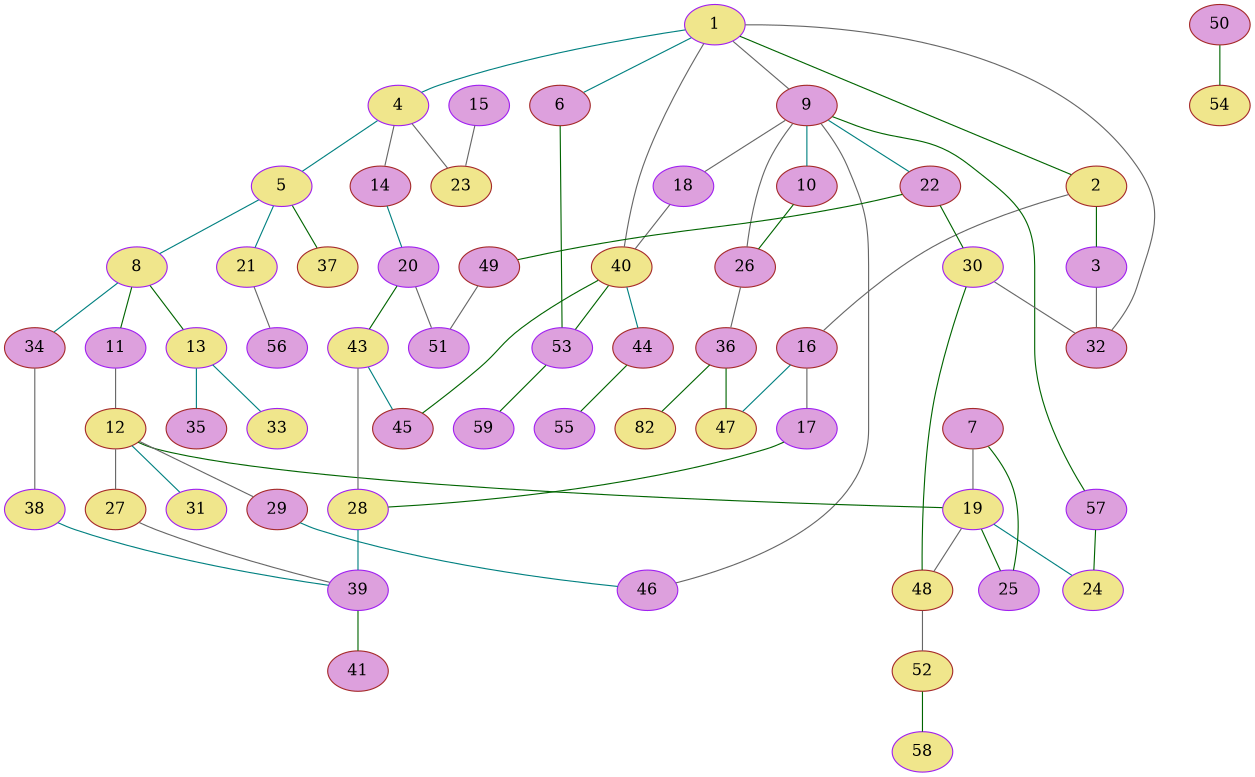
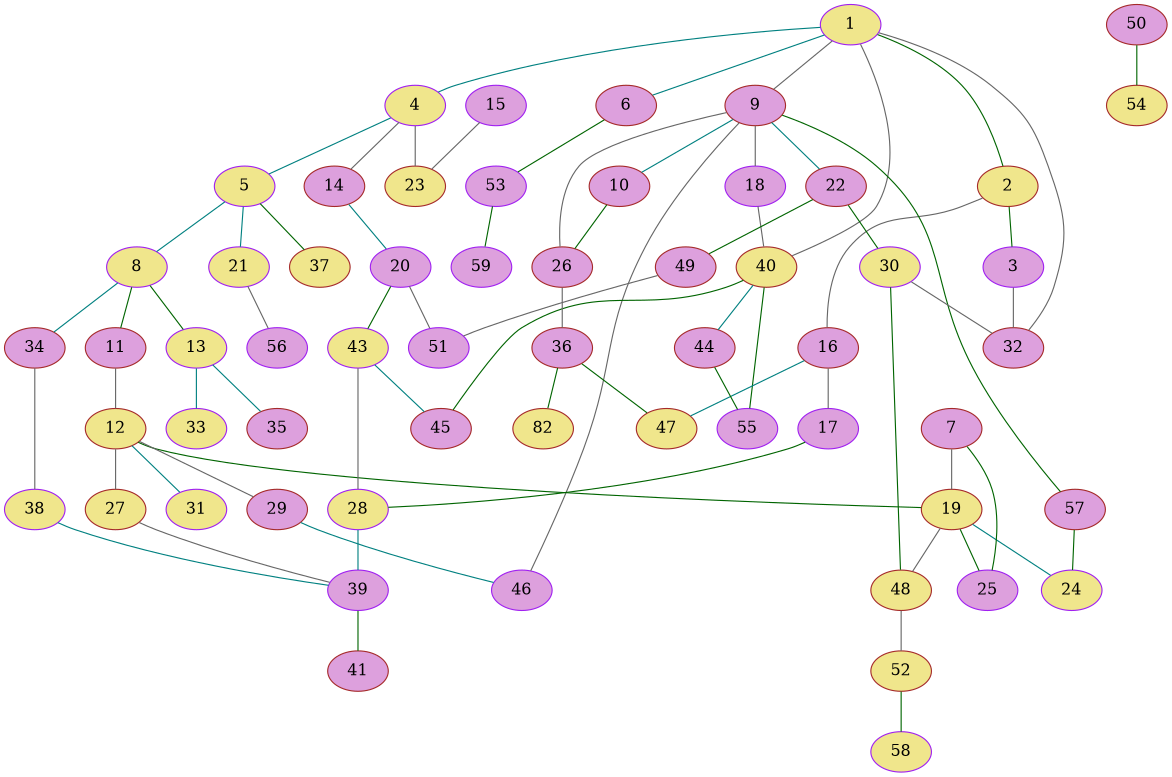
(592, 308) -> (757, 348)
(116, 348) -> (116, 348)
(973, 509) -> (952, 509)
(1096, 509) -> (1075, 509)
